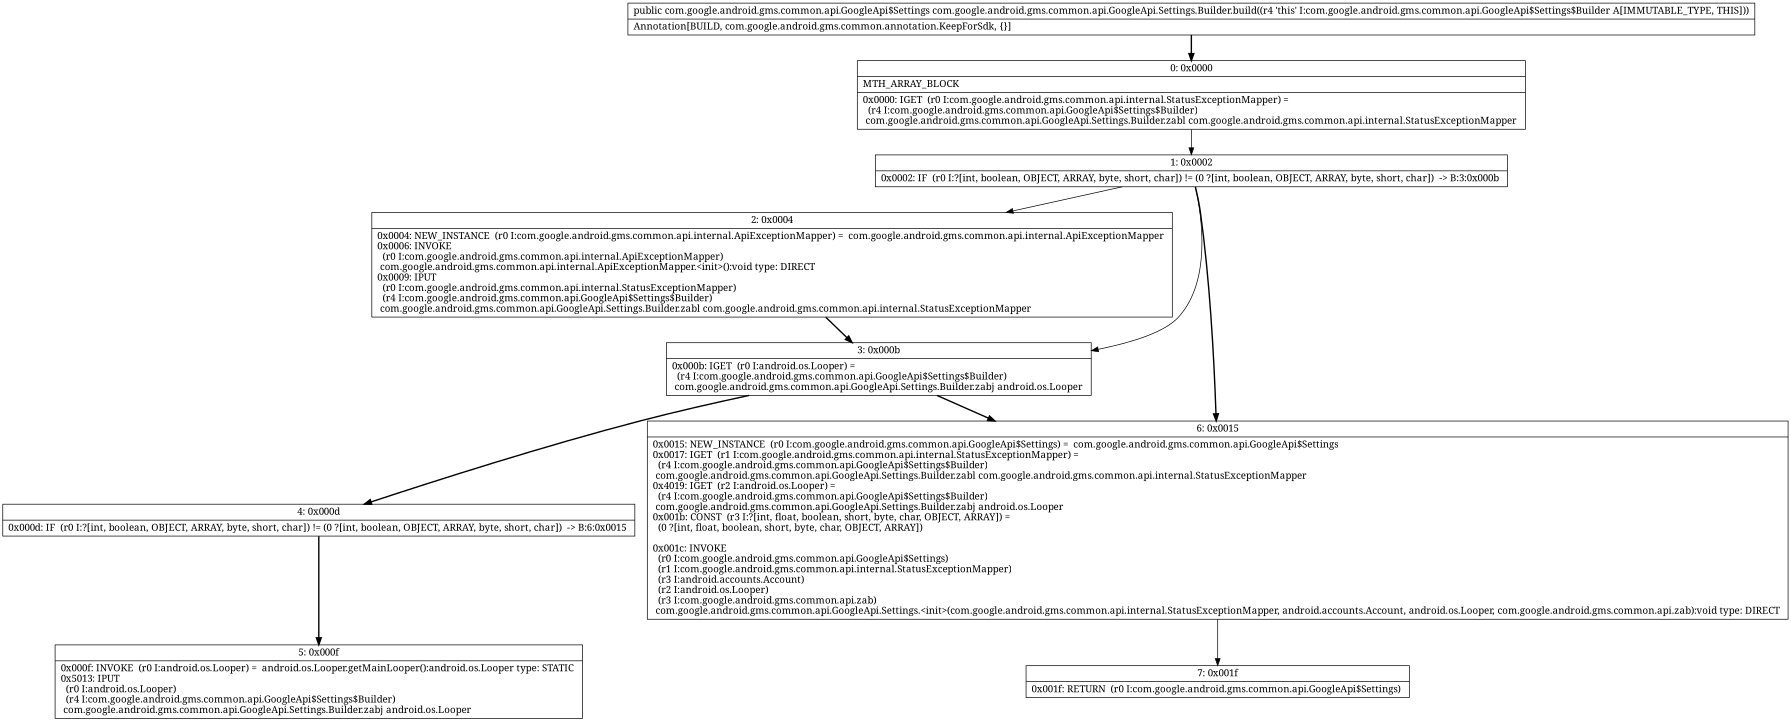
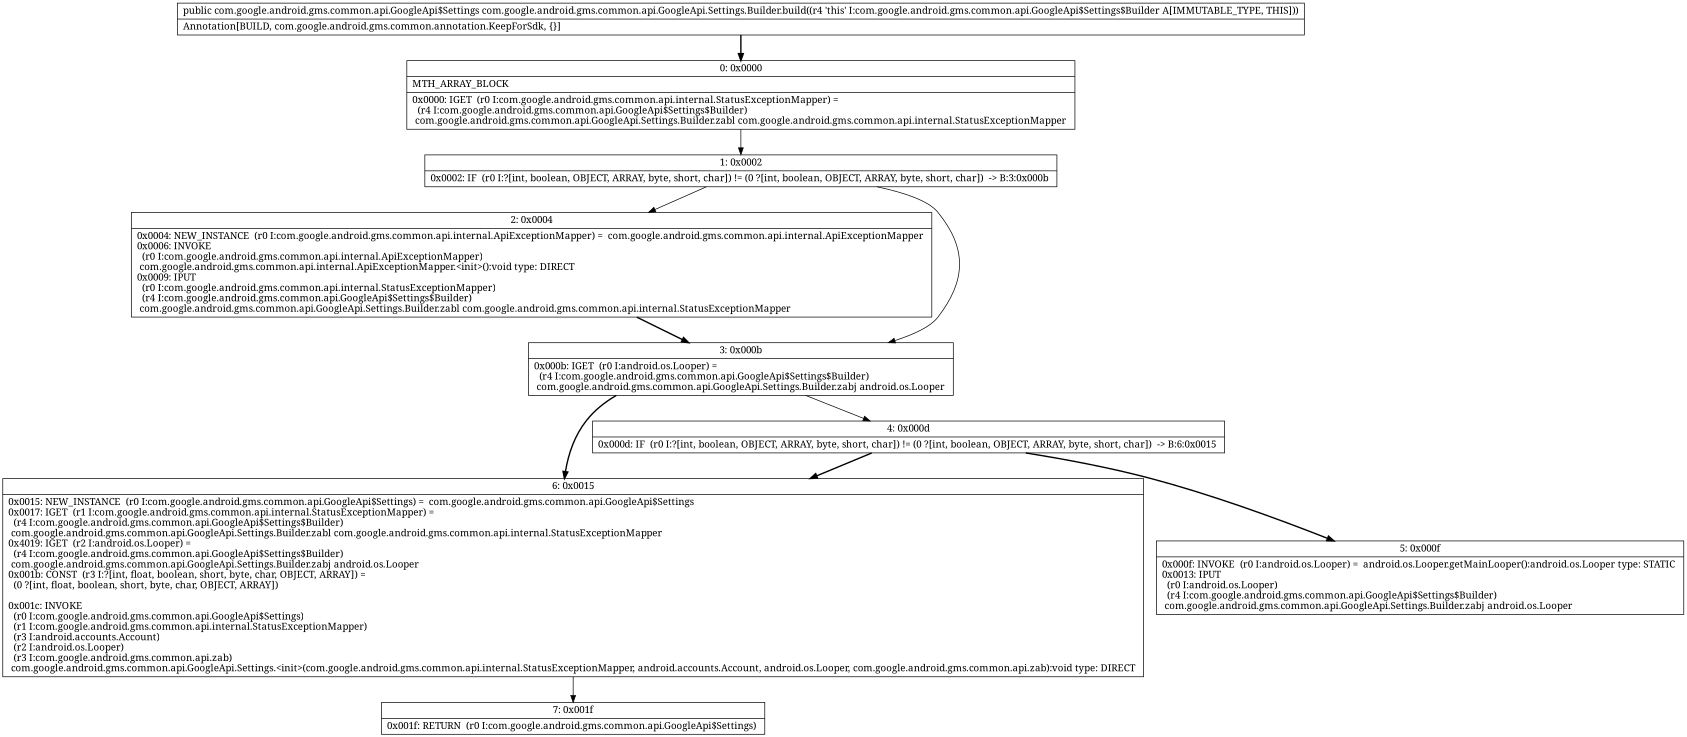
(1210, 300) -> (844, 464)
(559, 443) -> (835, 407)
(93, 679) -> (1194, 575)
